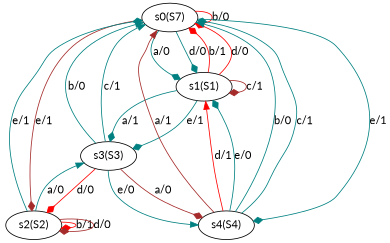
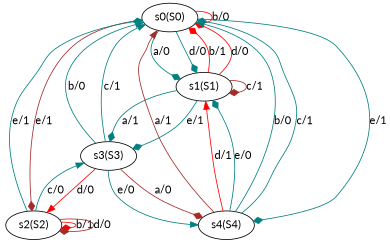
(170, 18) -> (170, 18)
(74, 188) -> (74, 188)
(56, 191) -> (56, 191)
